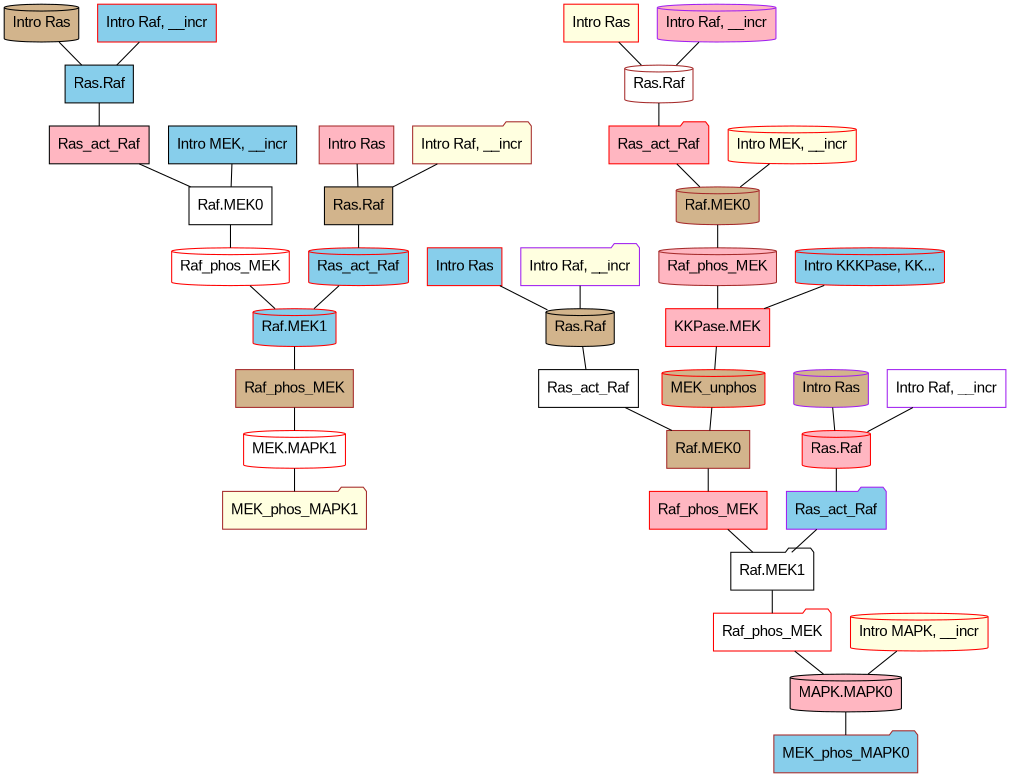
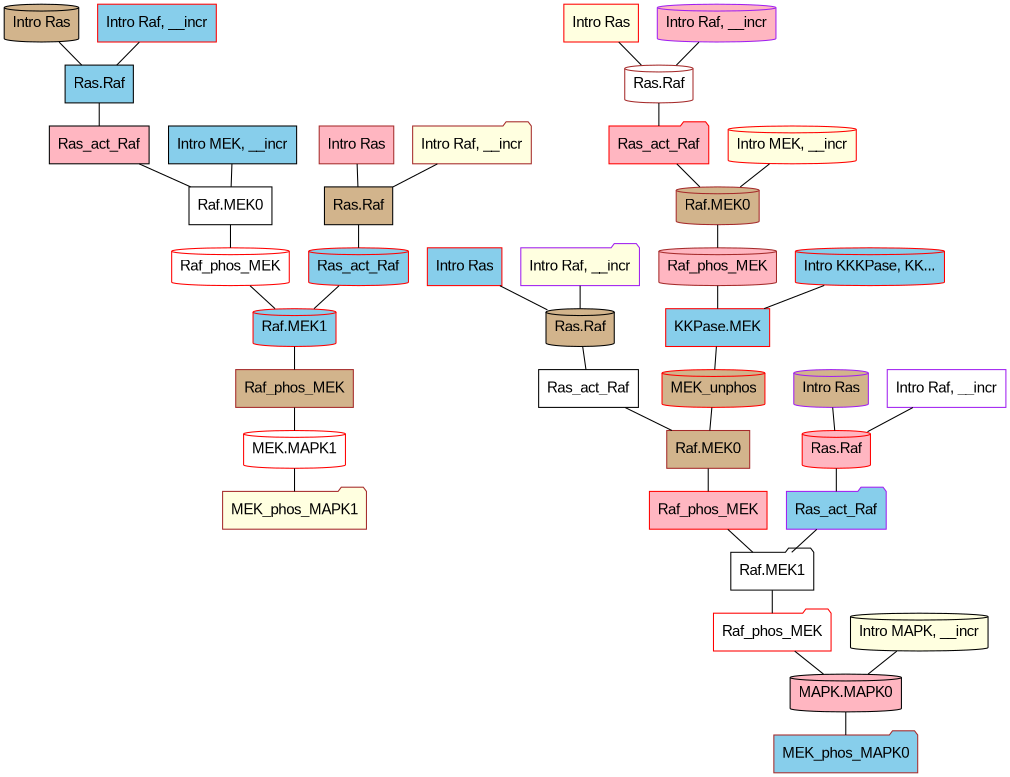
(718, 328) -> (718, 328)
(919, 632) -> (919, 632)
